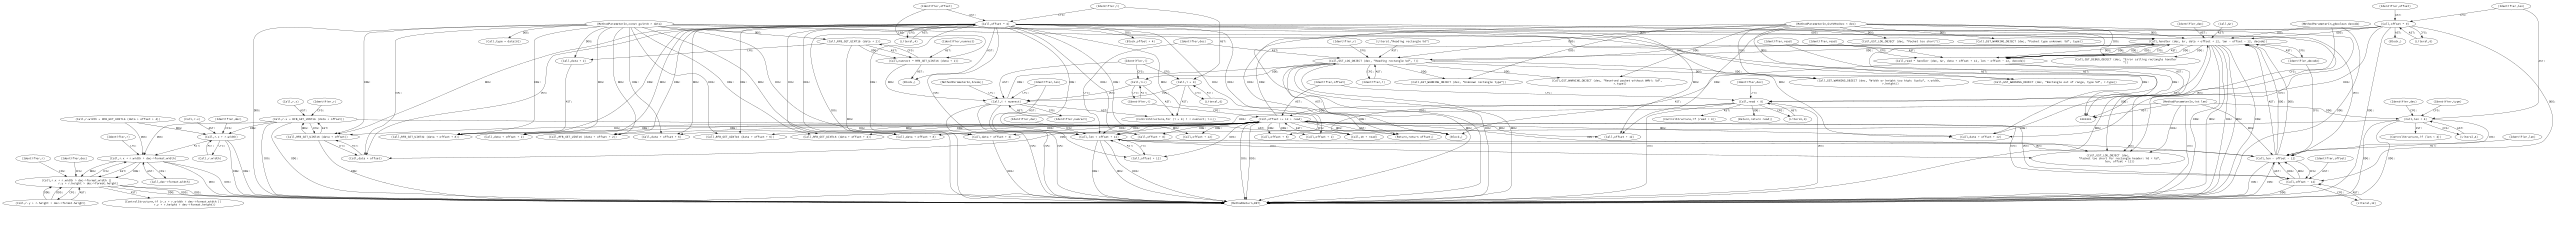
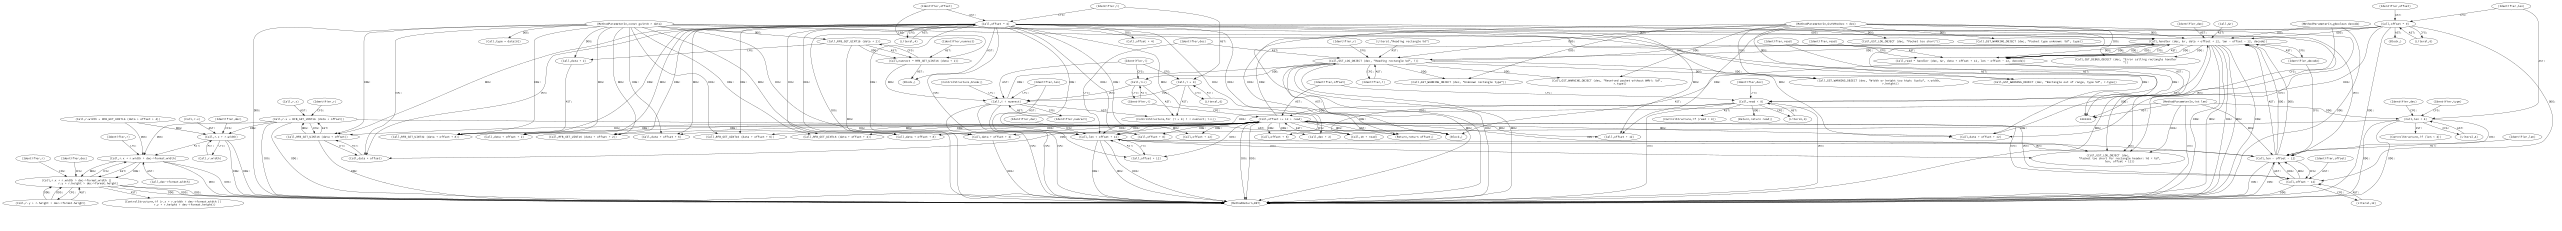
(1140, 42) -> (1140, 42)
(962, 82) -> (962, 82)
(1320, 137) -> (1320, 137)
(156, 170) -> none
